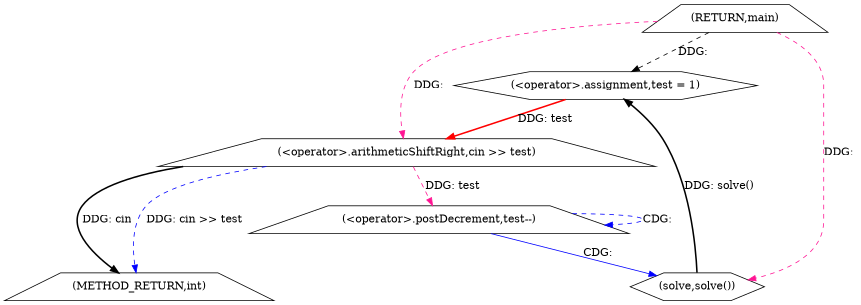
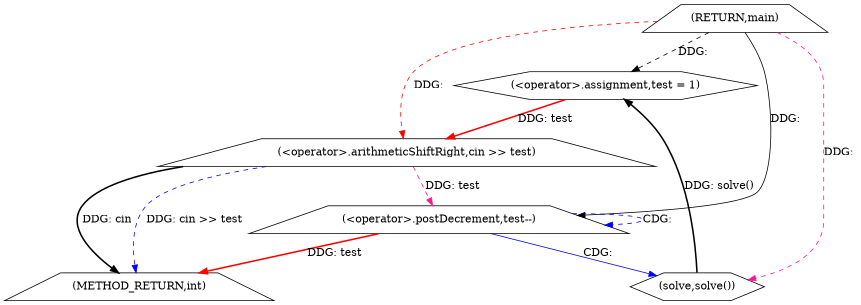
(501, 38) -> (501, 38)
none -> (754, 194)
none -> (293, 252)
